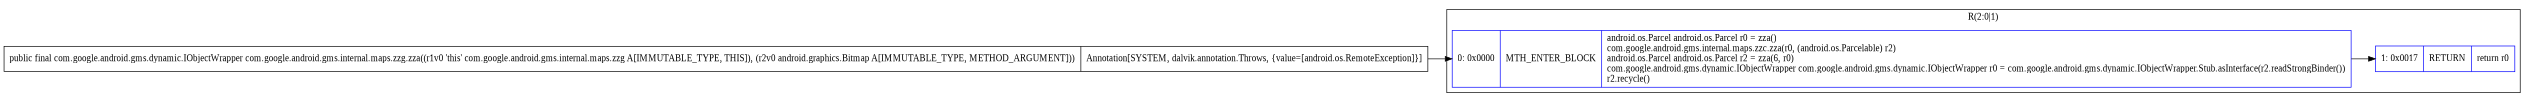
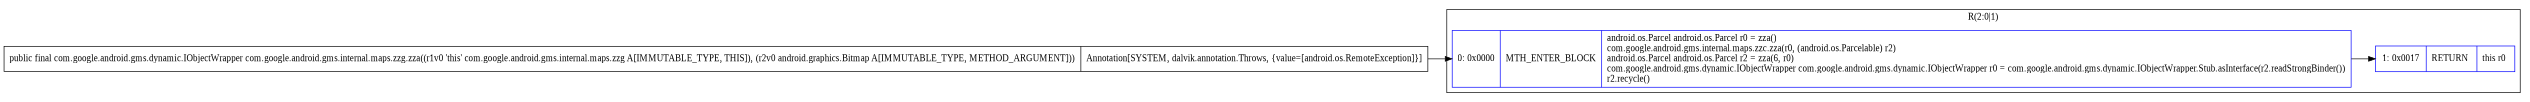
(2493, 59) -> (2494, 59)
